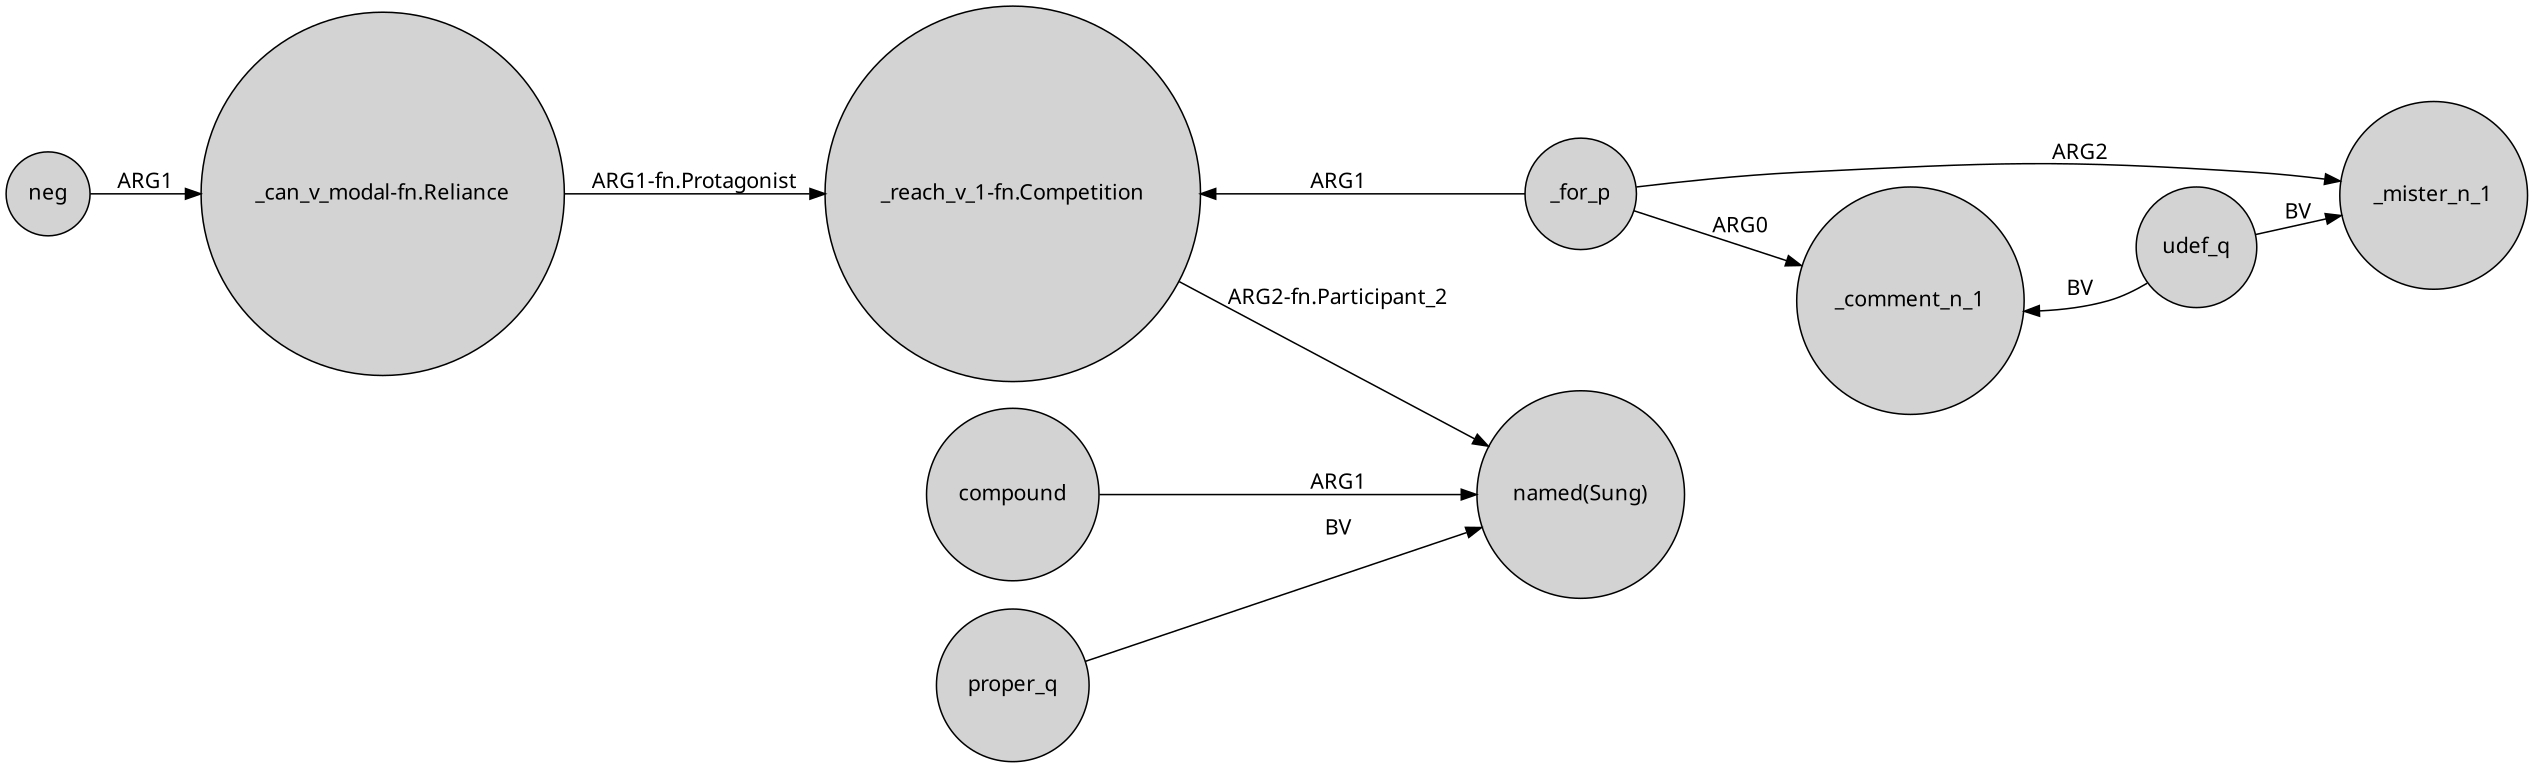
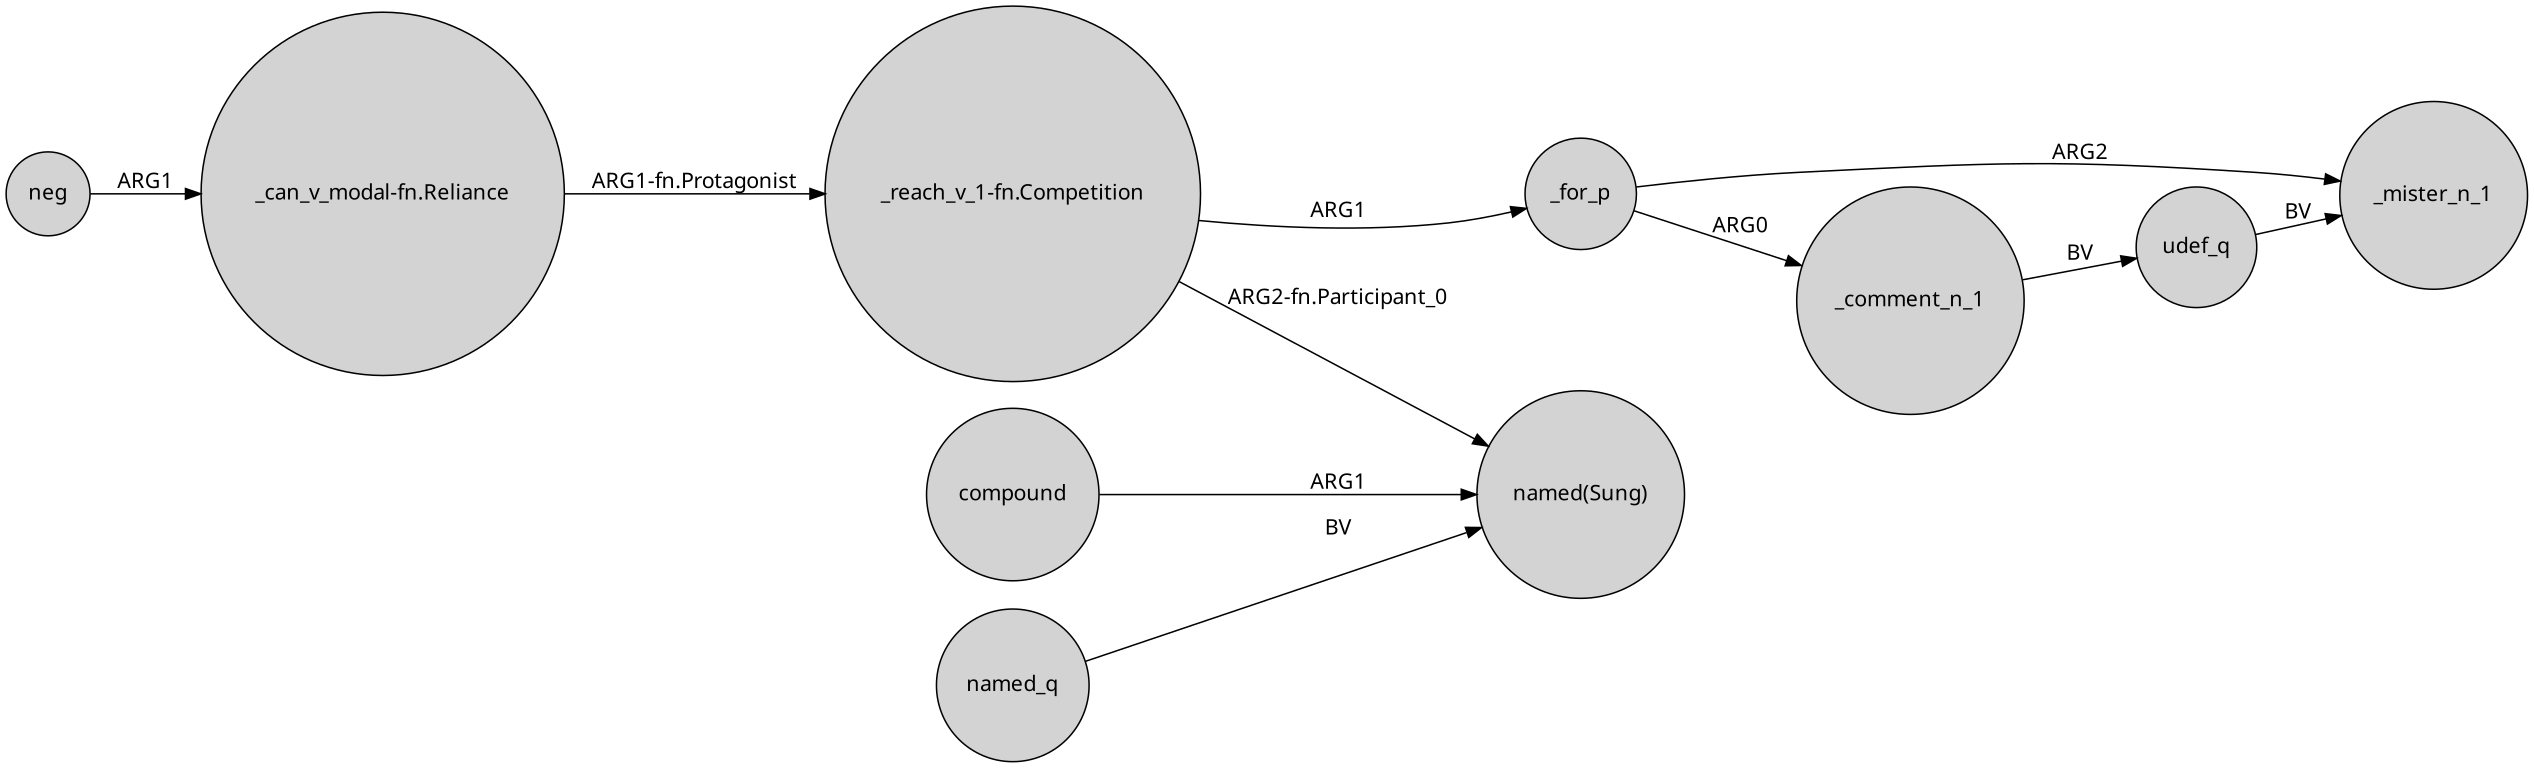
(1371, 194) -> (1355, 228)
(1338, 298) -> (1338, 298)
(2096, 304) -> (2072, 270)
(1013, 685) -> (1013, 685)
